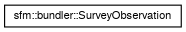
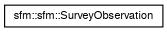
(93, 16) -> (84, 16)
